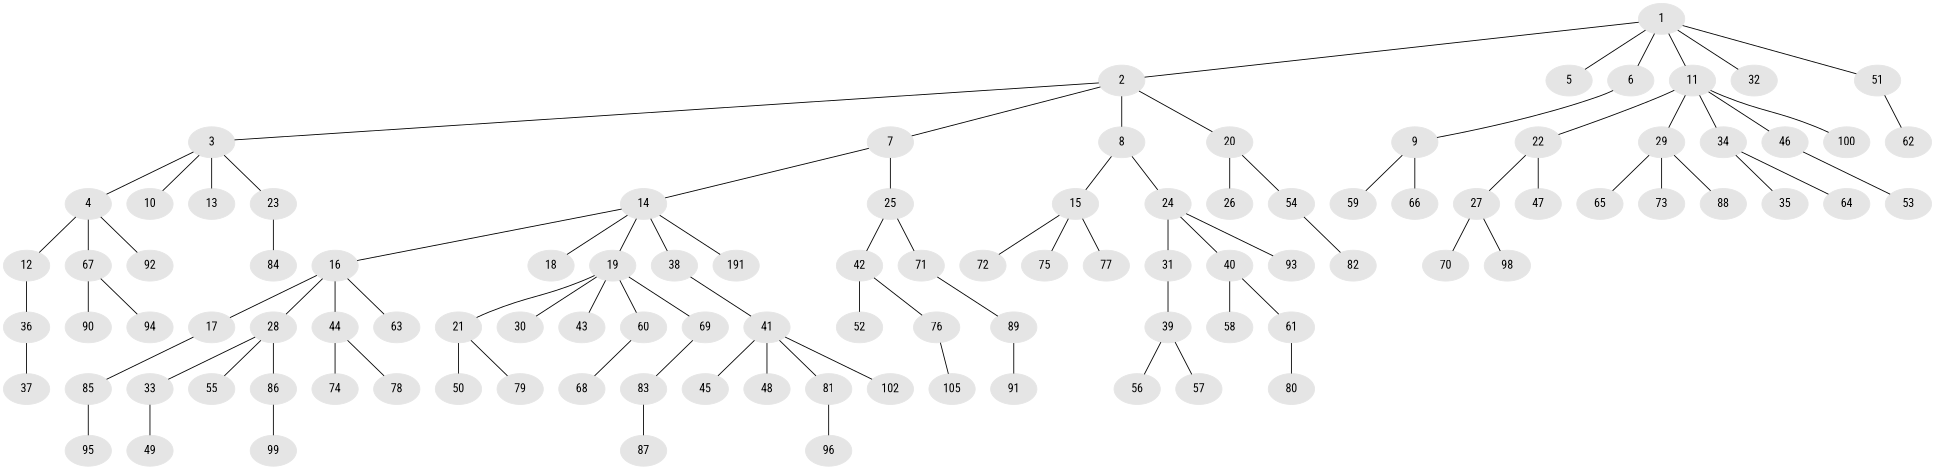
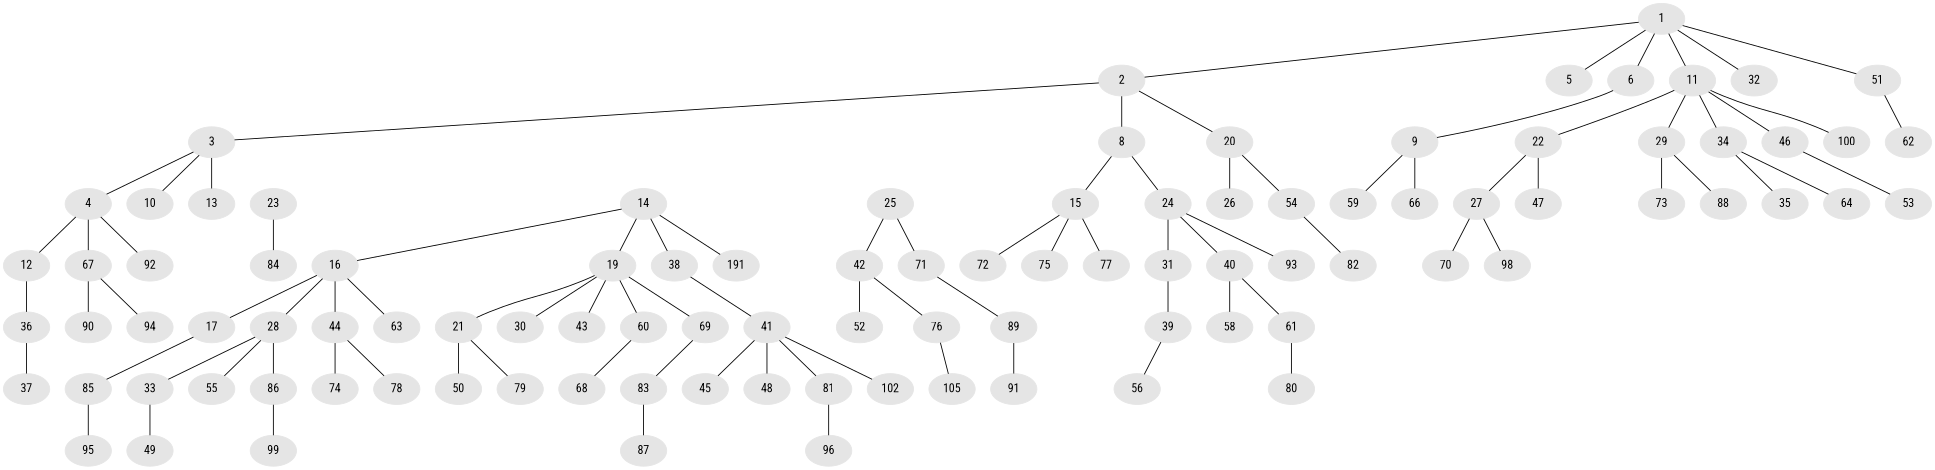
(890, 142) -> none
(242, 173) -> none
(1600, 204) -> none
(551, 266) -> none
(1199, 389) -> none
